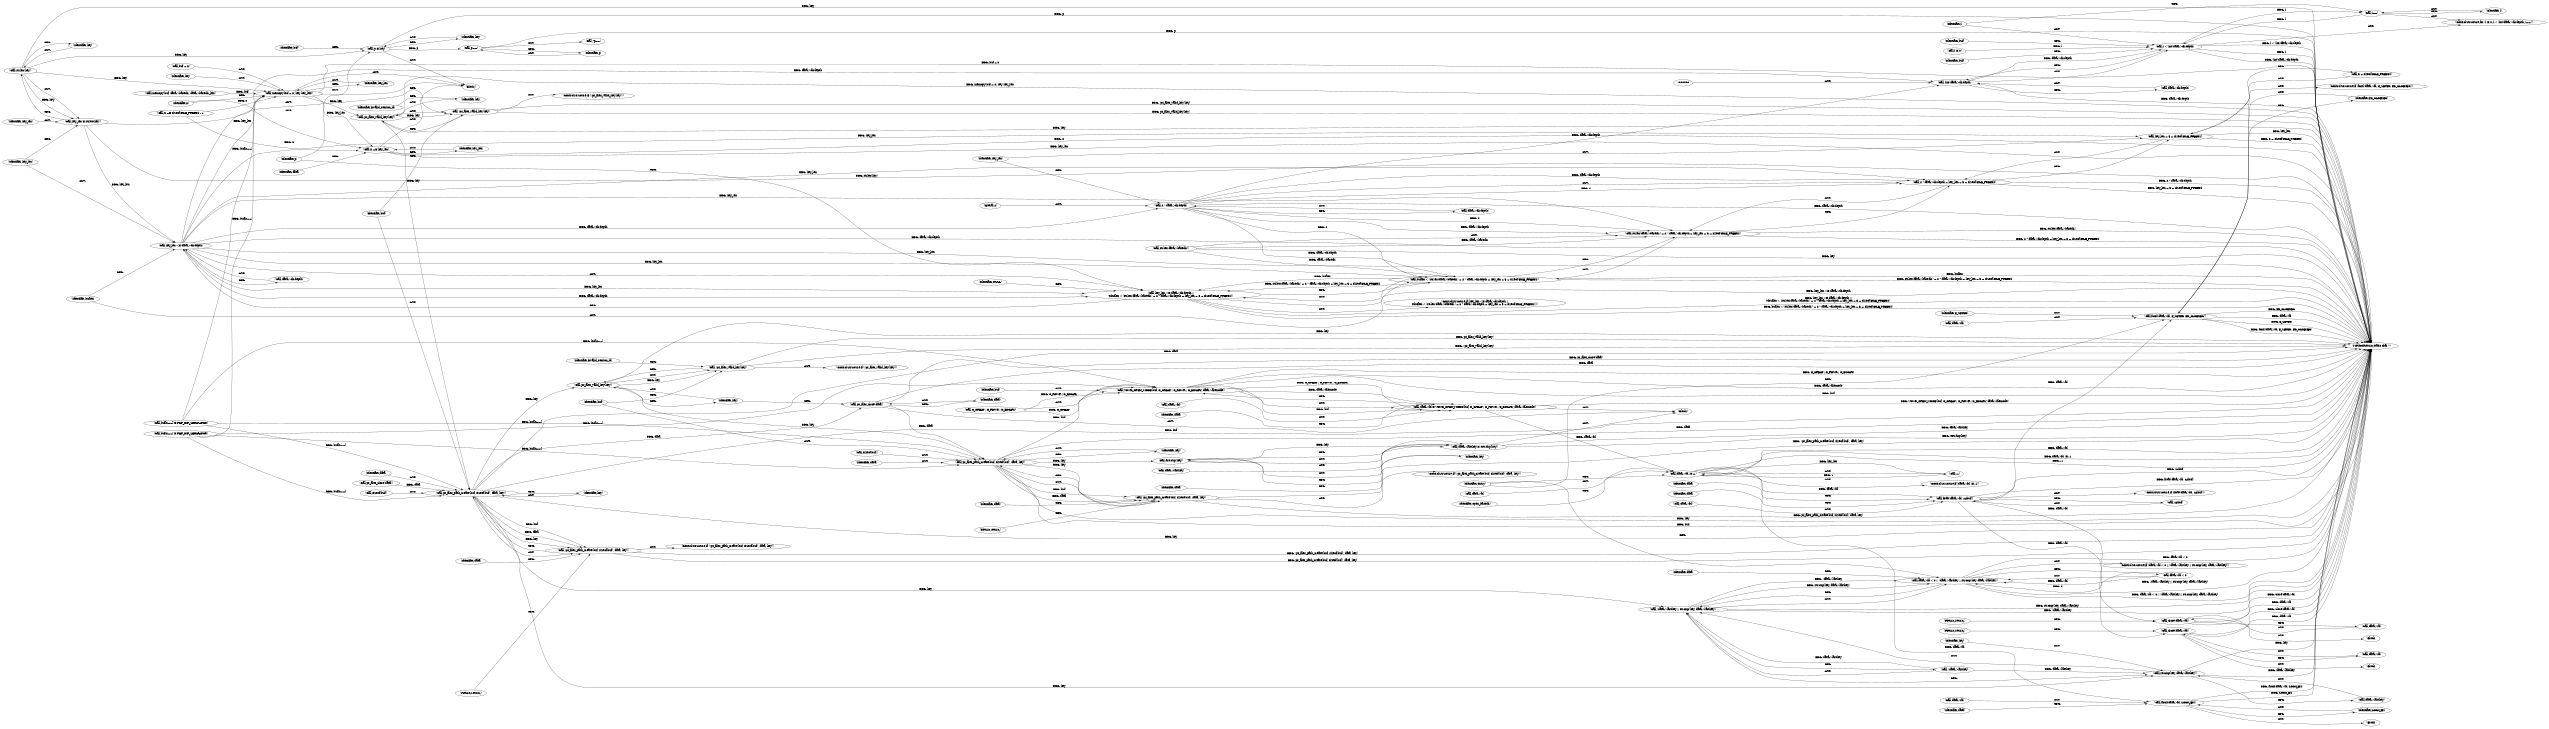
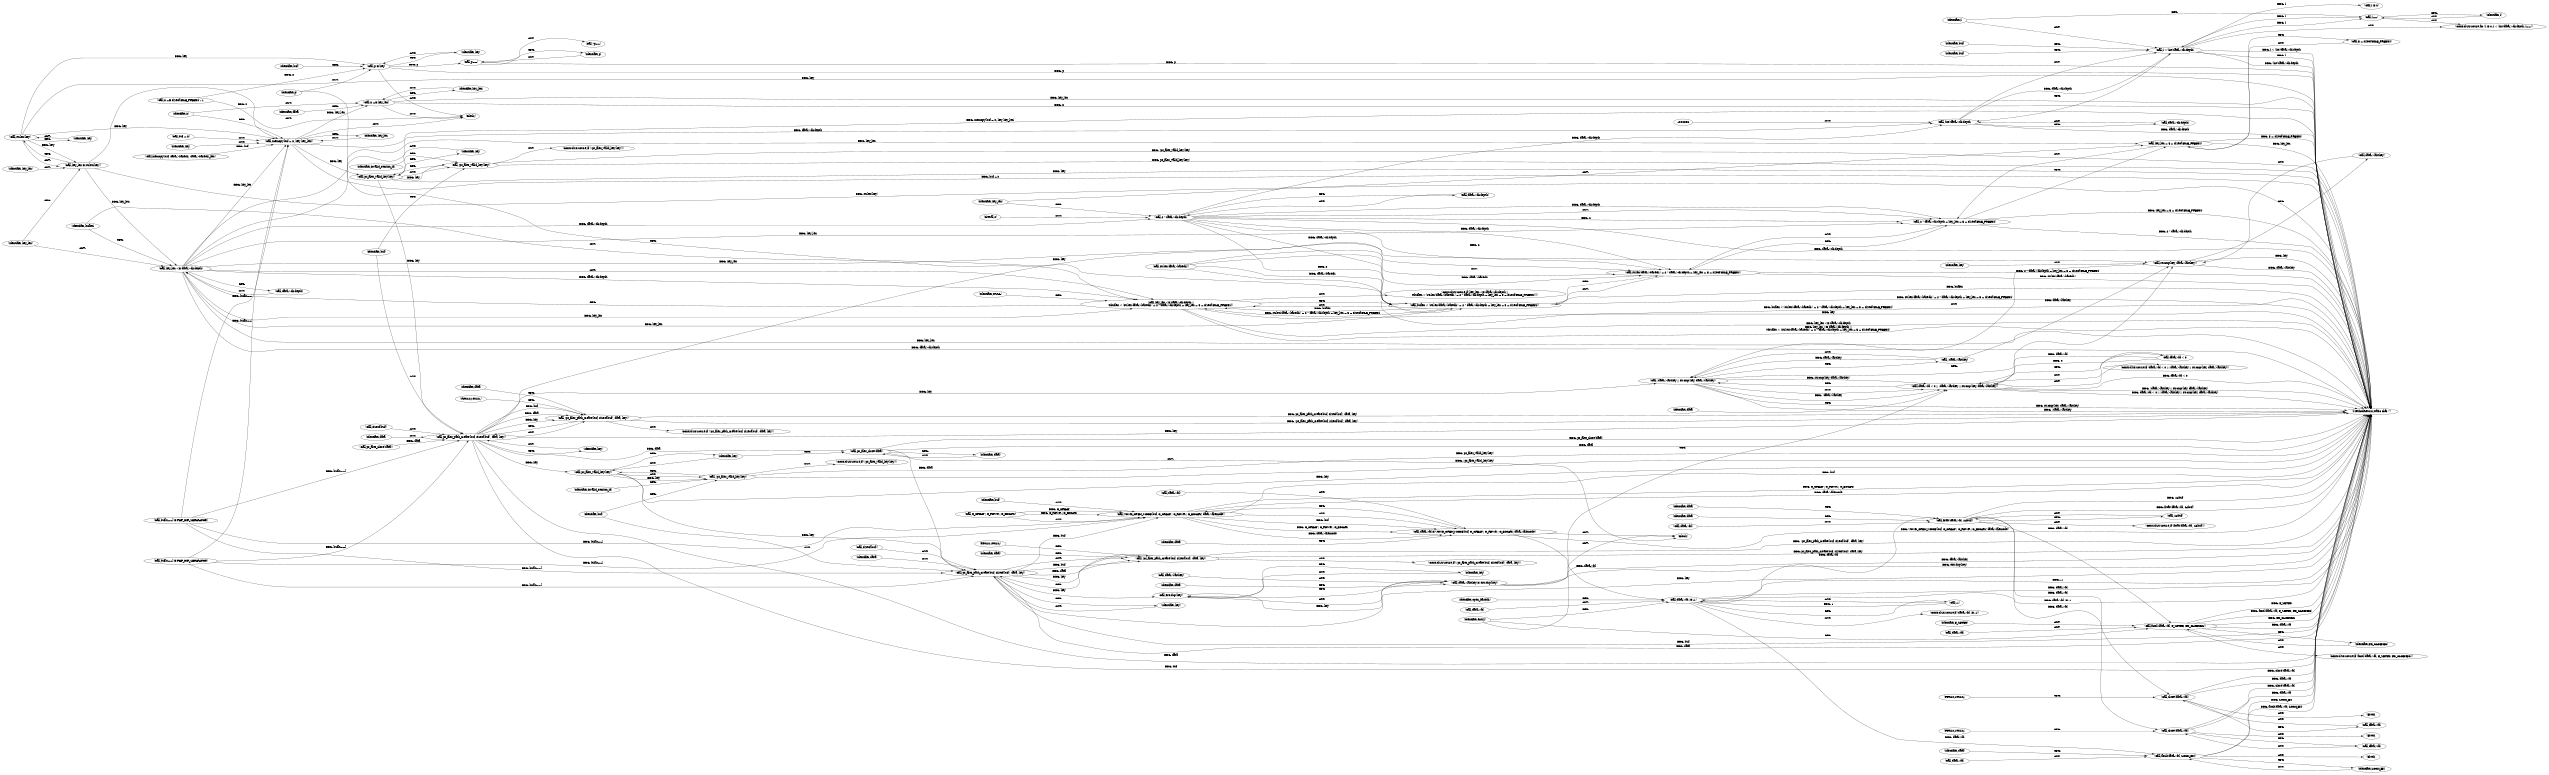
(2056, 49) -> (2267, 11)
(268, 146) -> (284, 83)
(1828, 462) -> (1828, 611)
